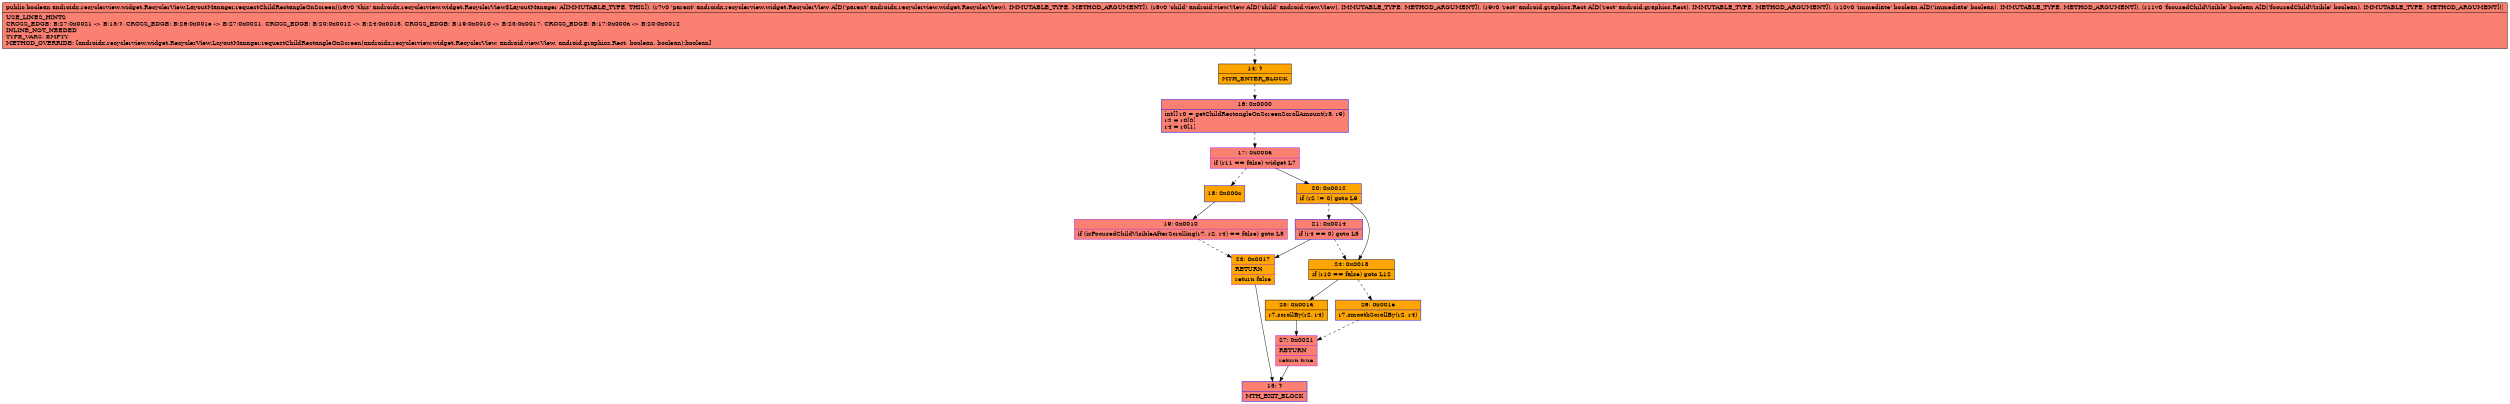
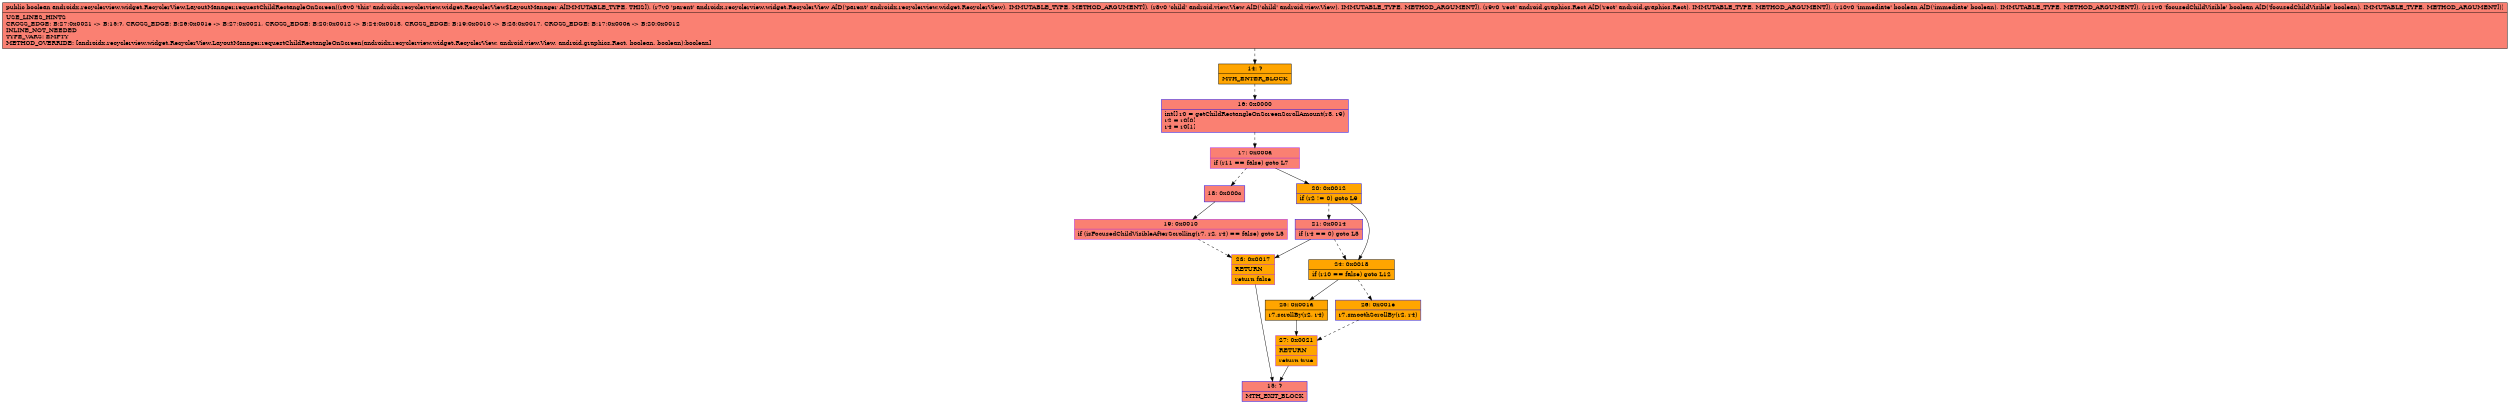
(1255, 163) -> (1251, 163)
(1225, 194) -> (1225, 194)
(1296, 351) -> (1296, 351)
